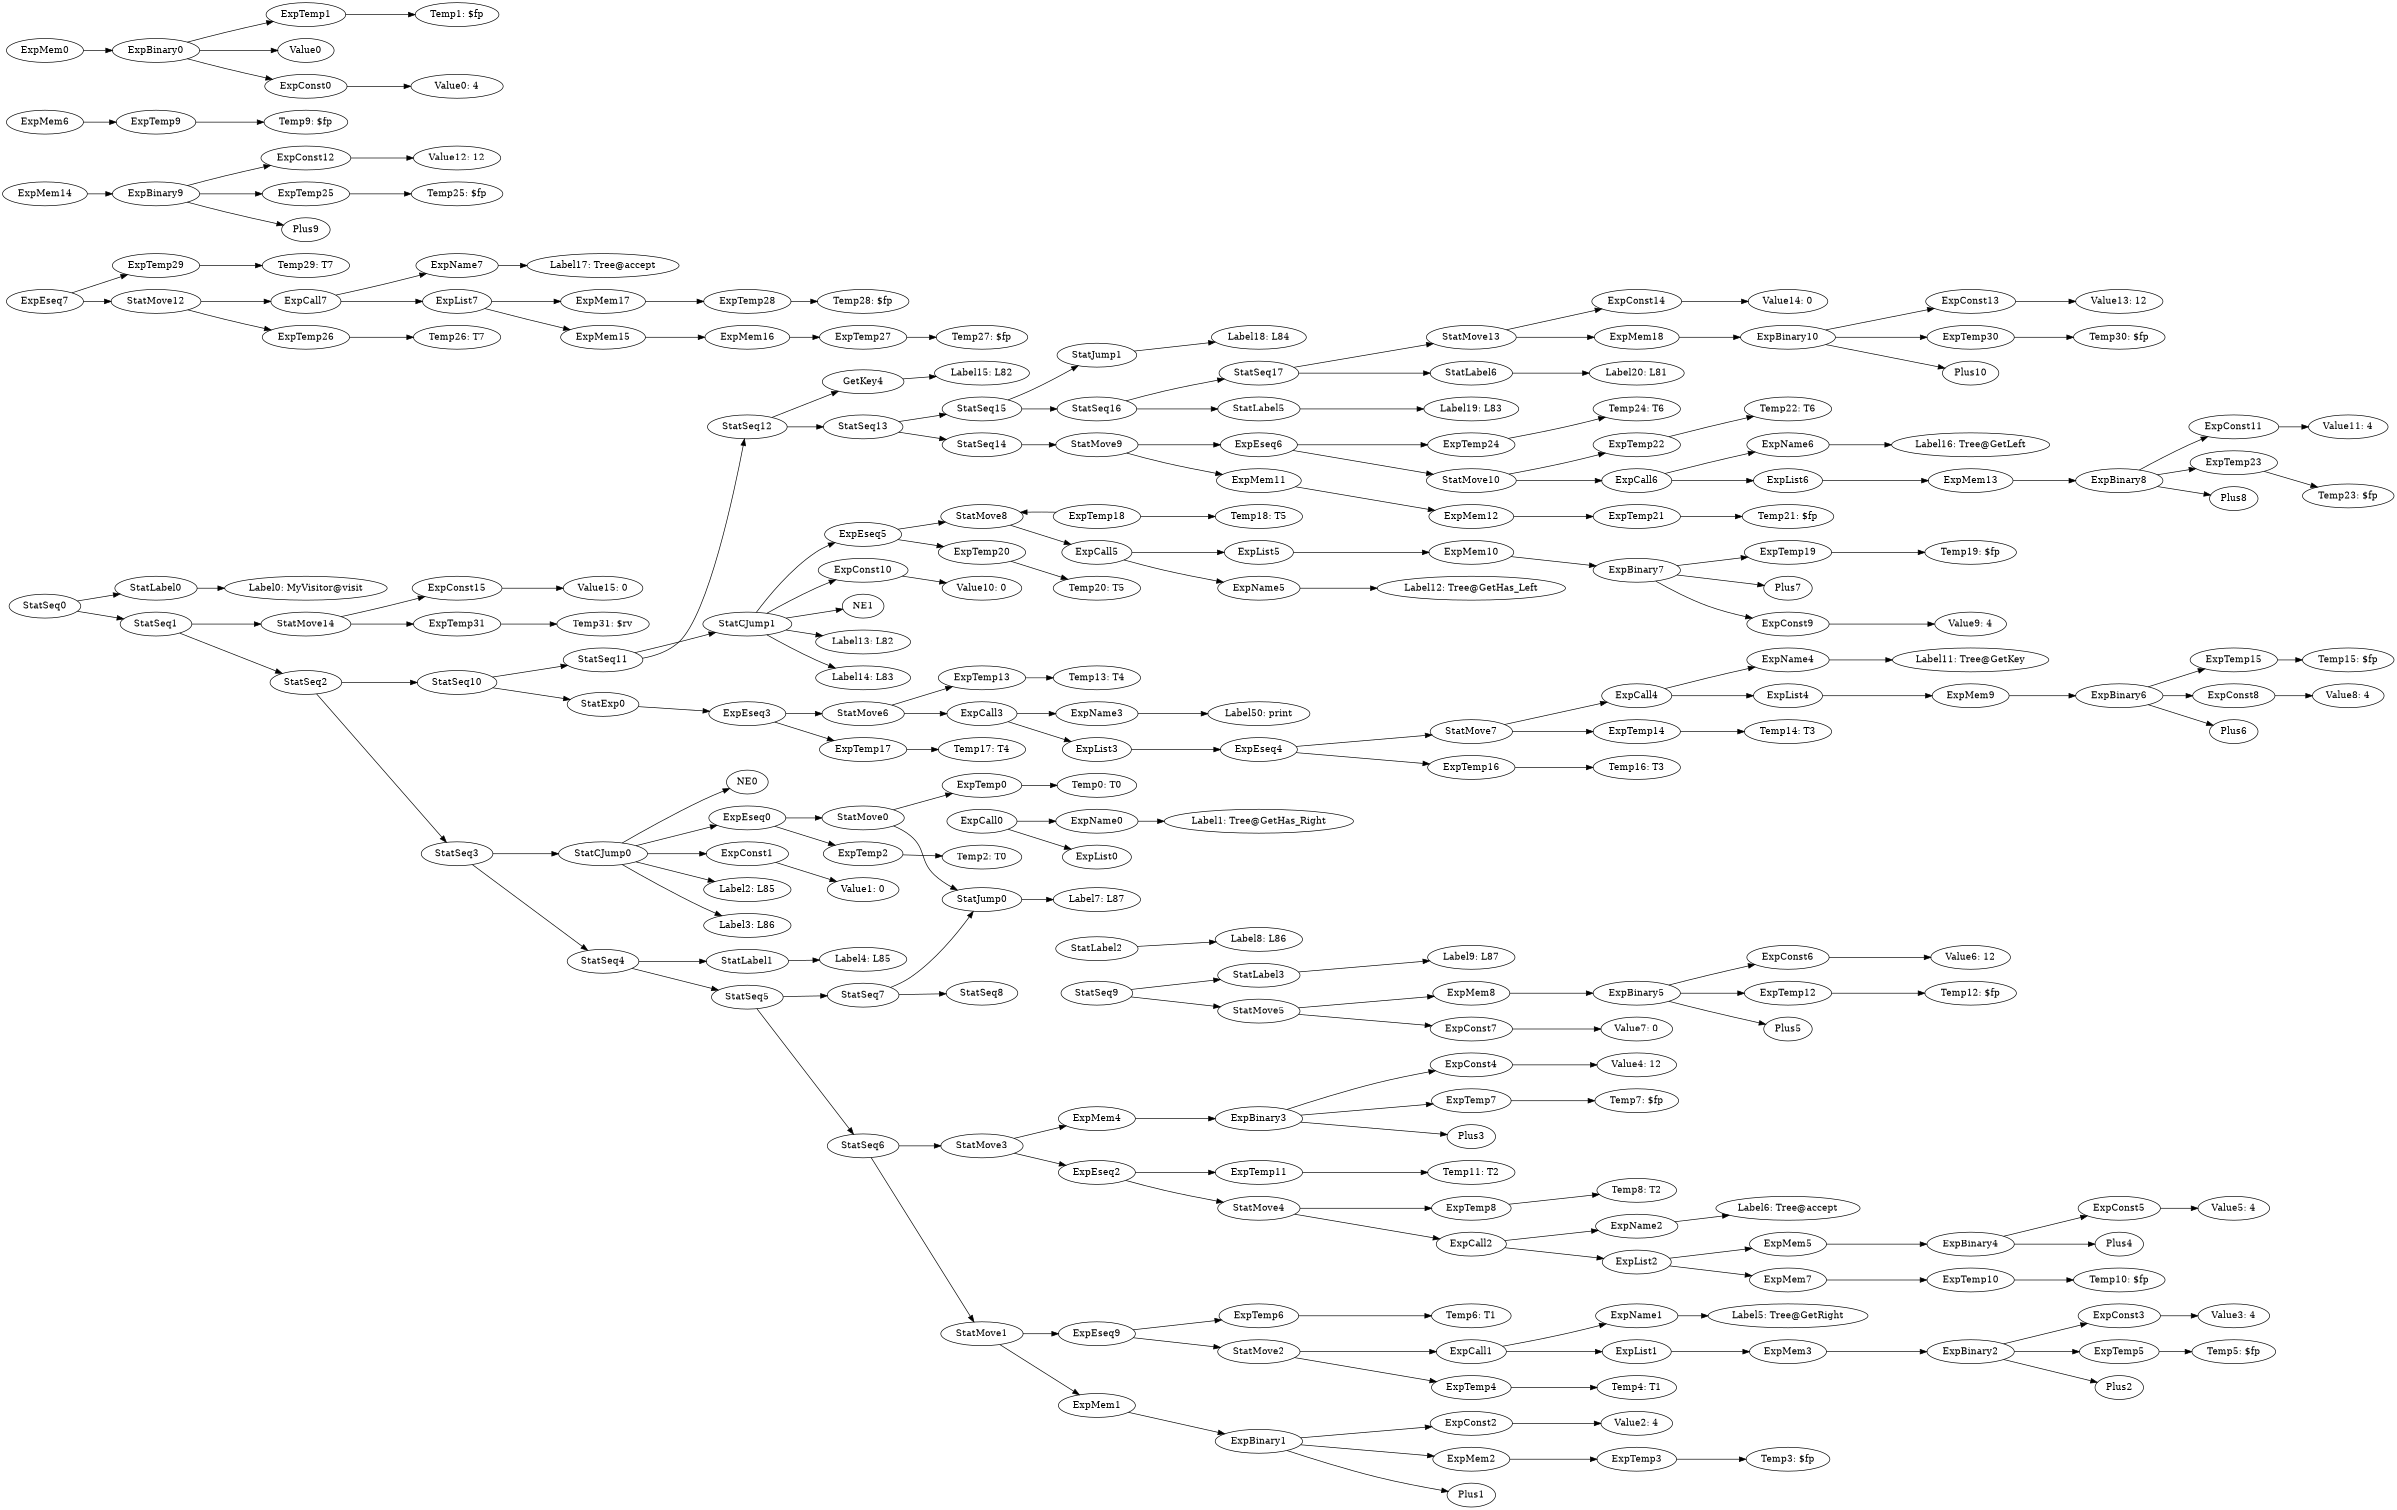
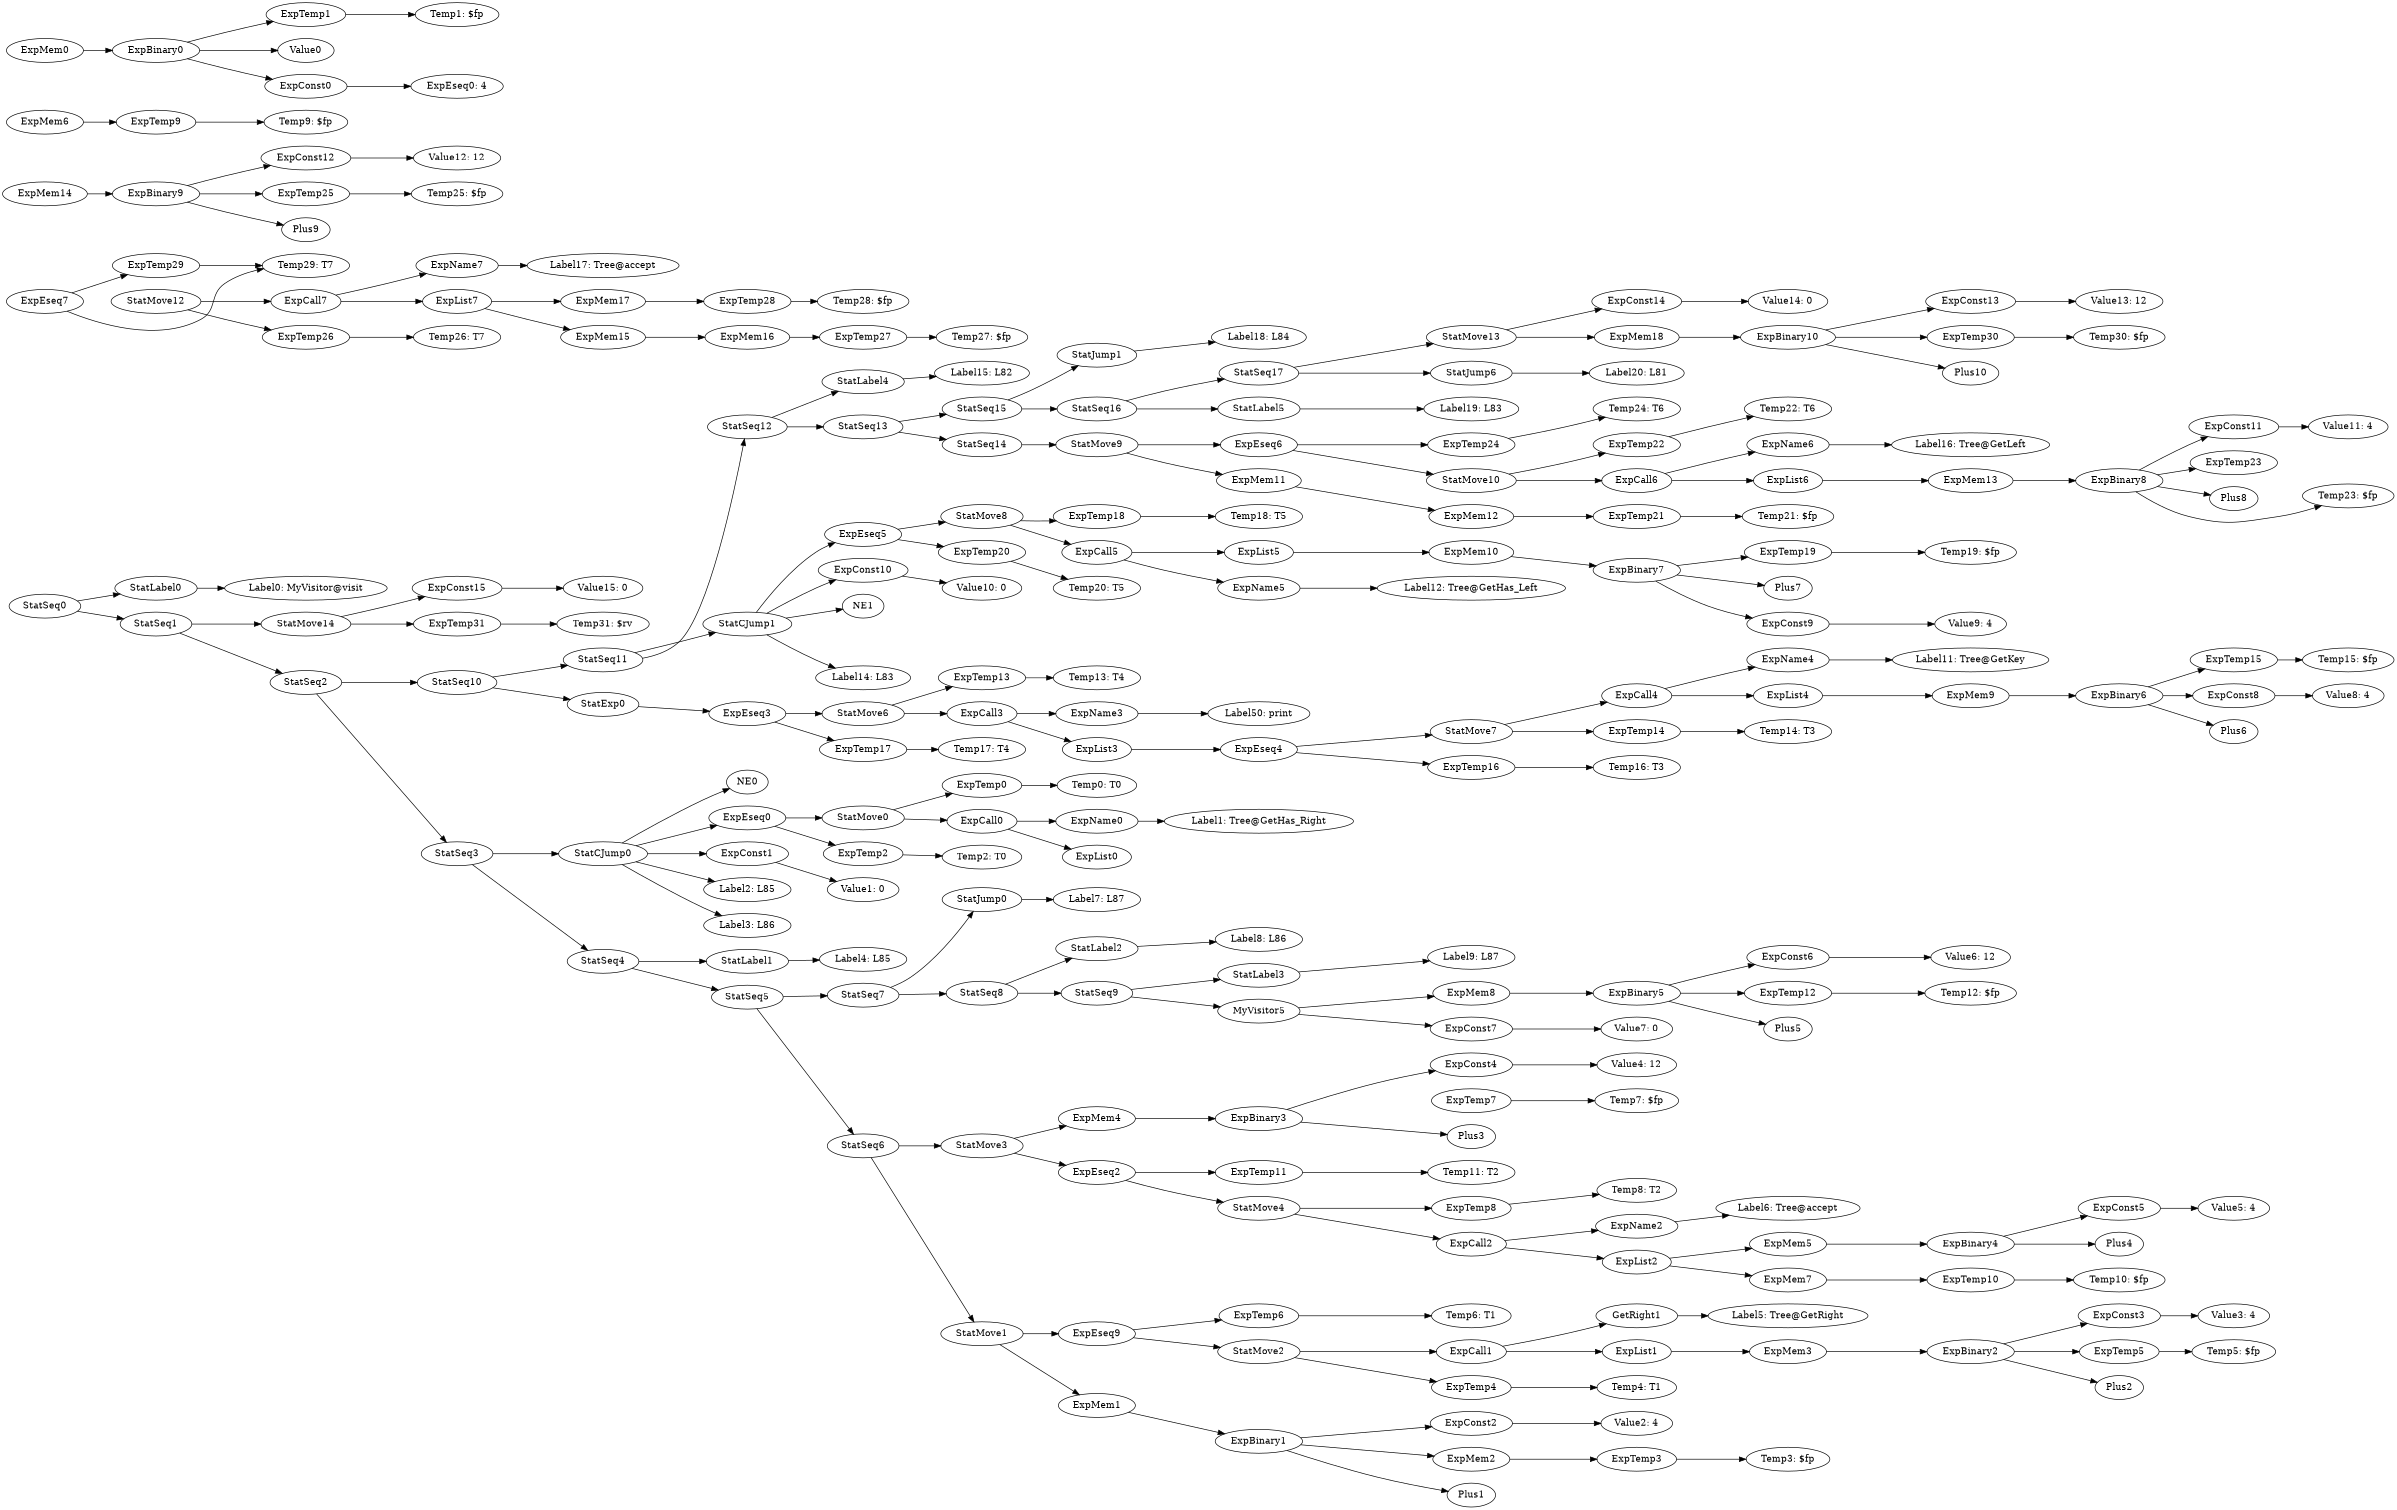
(457, 86) -> (457, 86)
(94, 301) -> (173, 328)
(1471, 373) -> (1471, 373)
(863, 382) -> (863, 382)
(2288, 478) -> (2223, 522)
(1042, 512) -> (1035, 521)
(863, 642) -> none
(924, 860) -> (922, 820)
none -> (1036, 972)
none -> (1036, 993)
(1259, 1011) -> (1259, 1011)
(1363, 1110) -> none
(1637, 1316) -> (1637, 1316)
